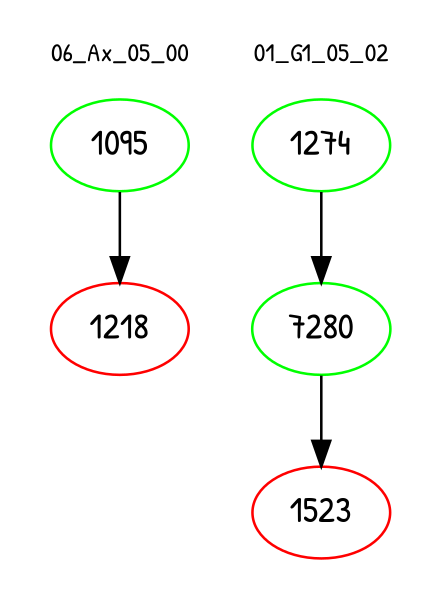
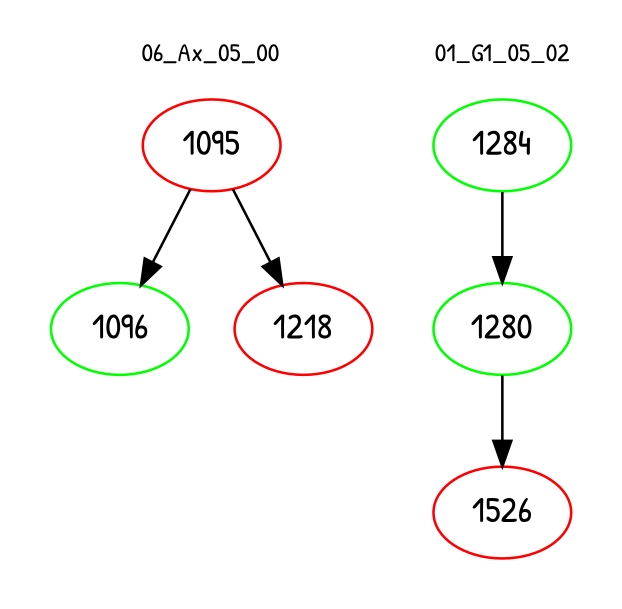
(120, 145) -> (212, 145)
(321, 145) -> (502, 145)
none -> (120, 329)
(321, 329) -> (502, 329)
(321, 513) -> (502, 513)
